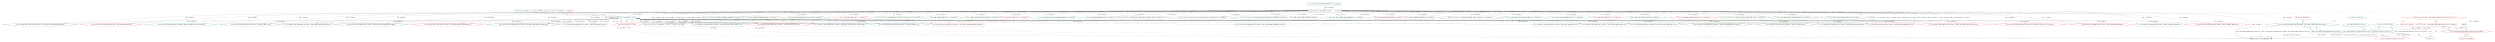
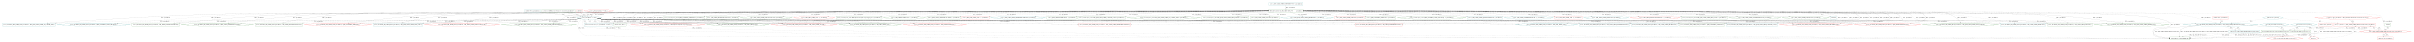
(612, 21) -> (587, 14)
